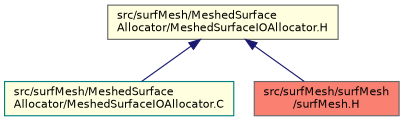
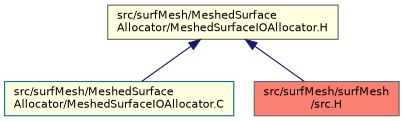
(327, 99) -> (327, 99)
